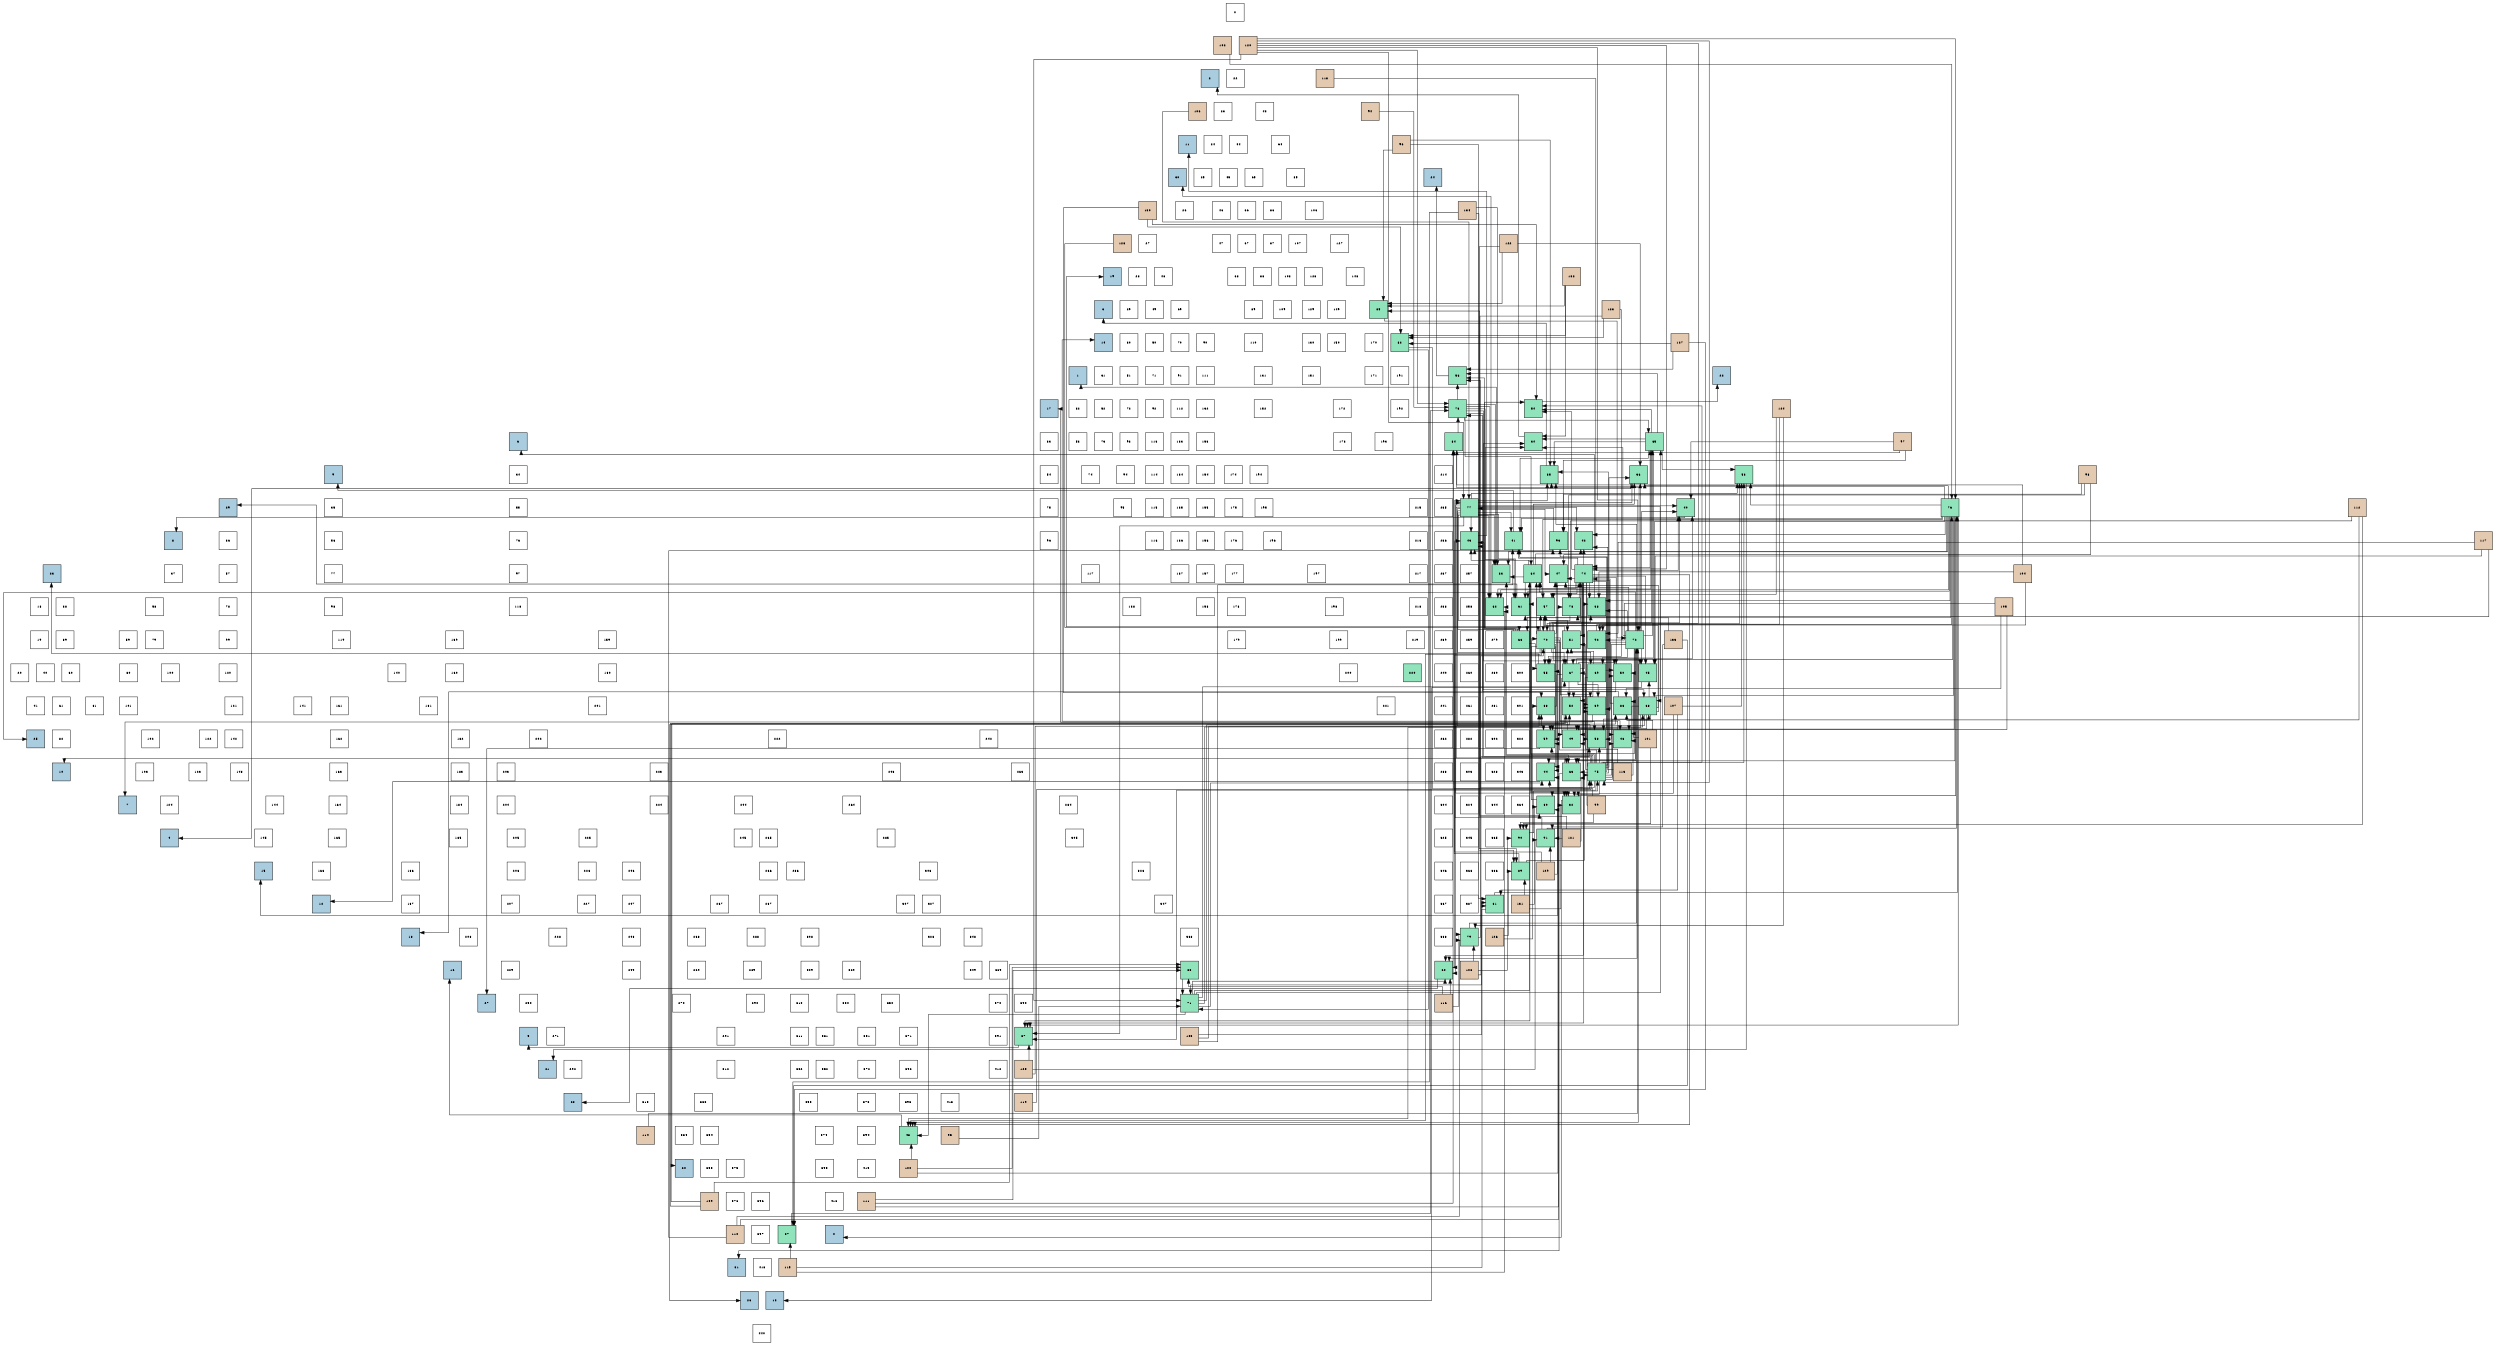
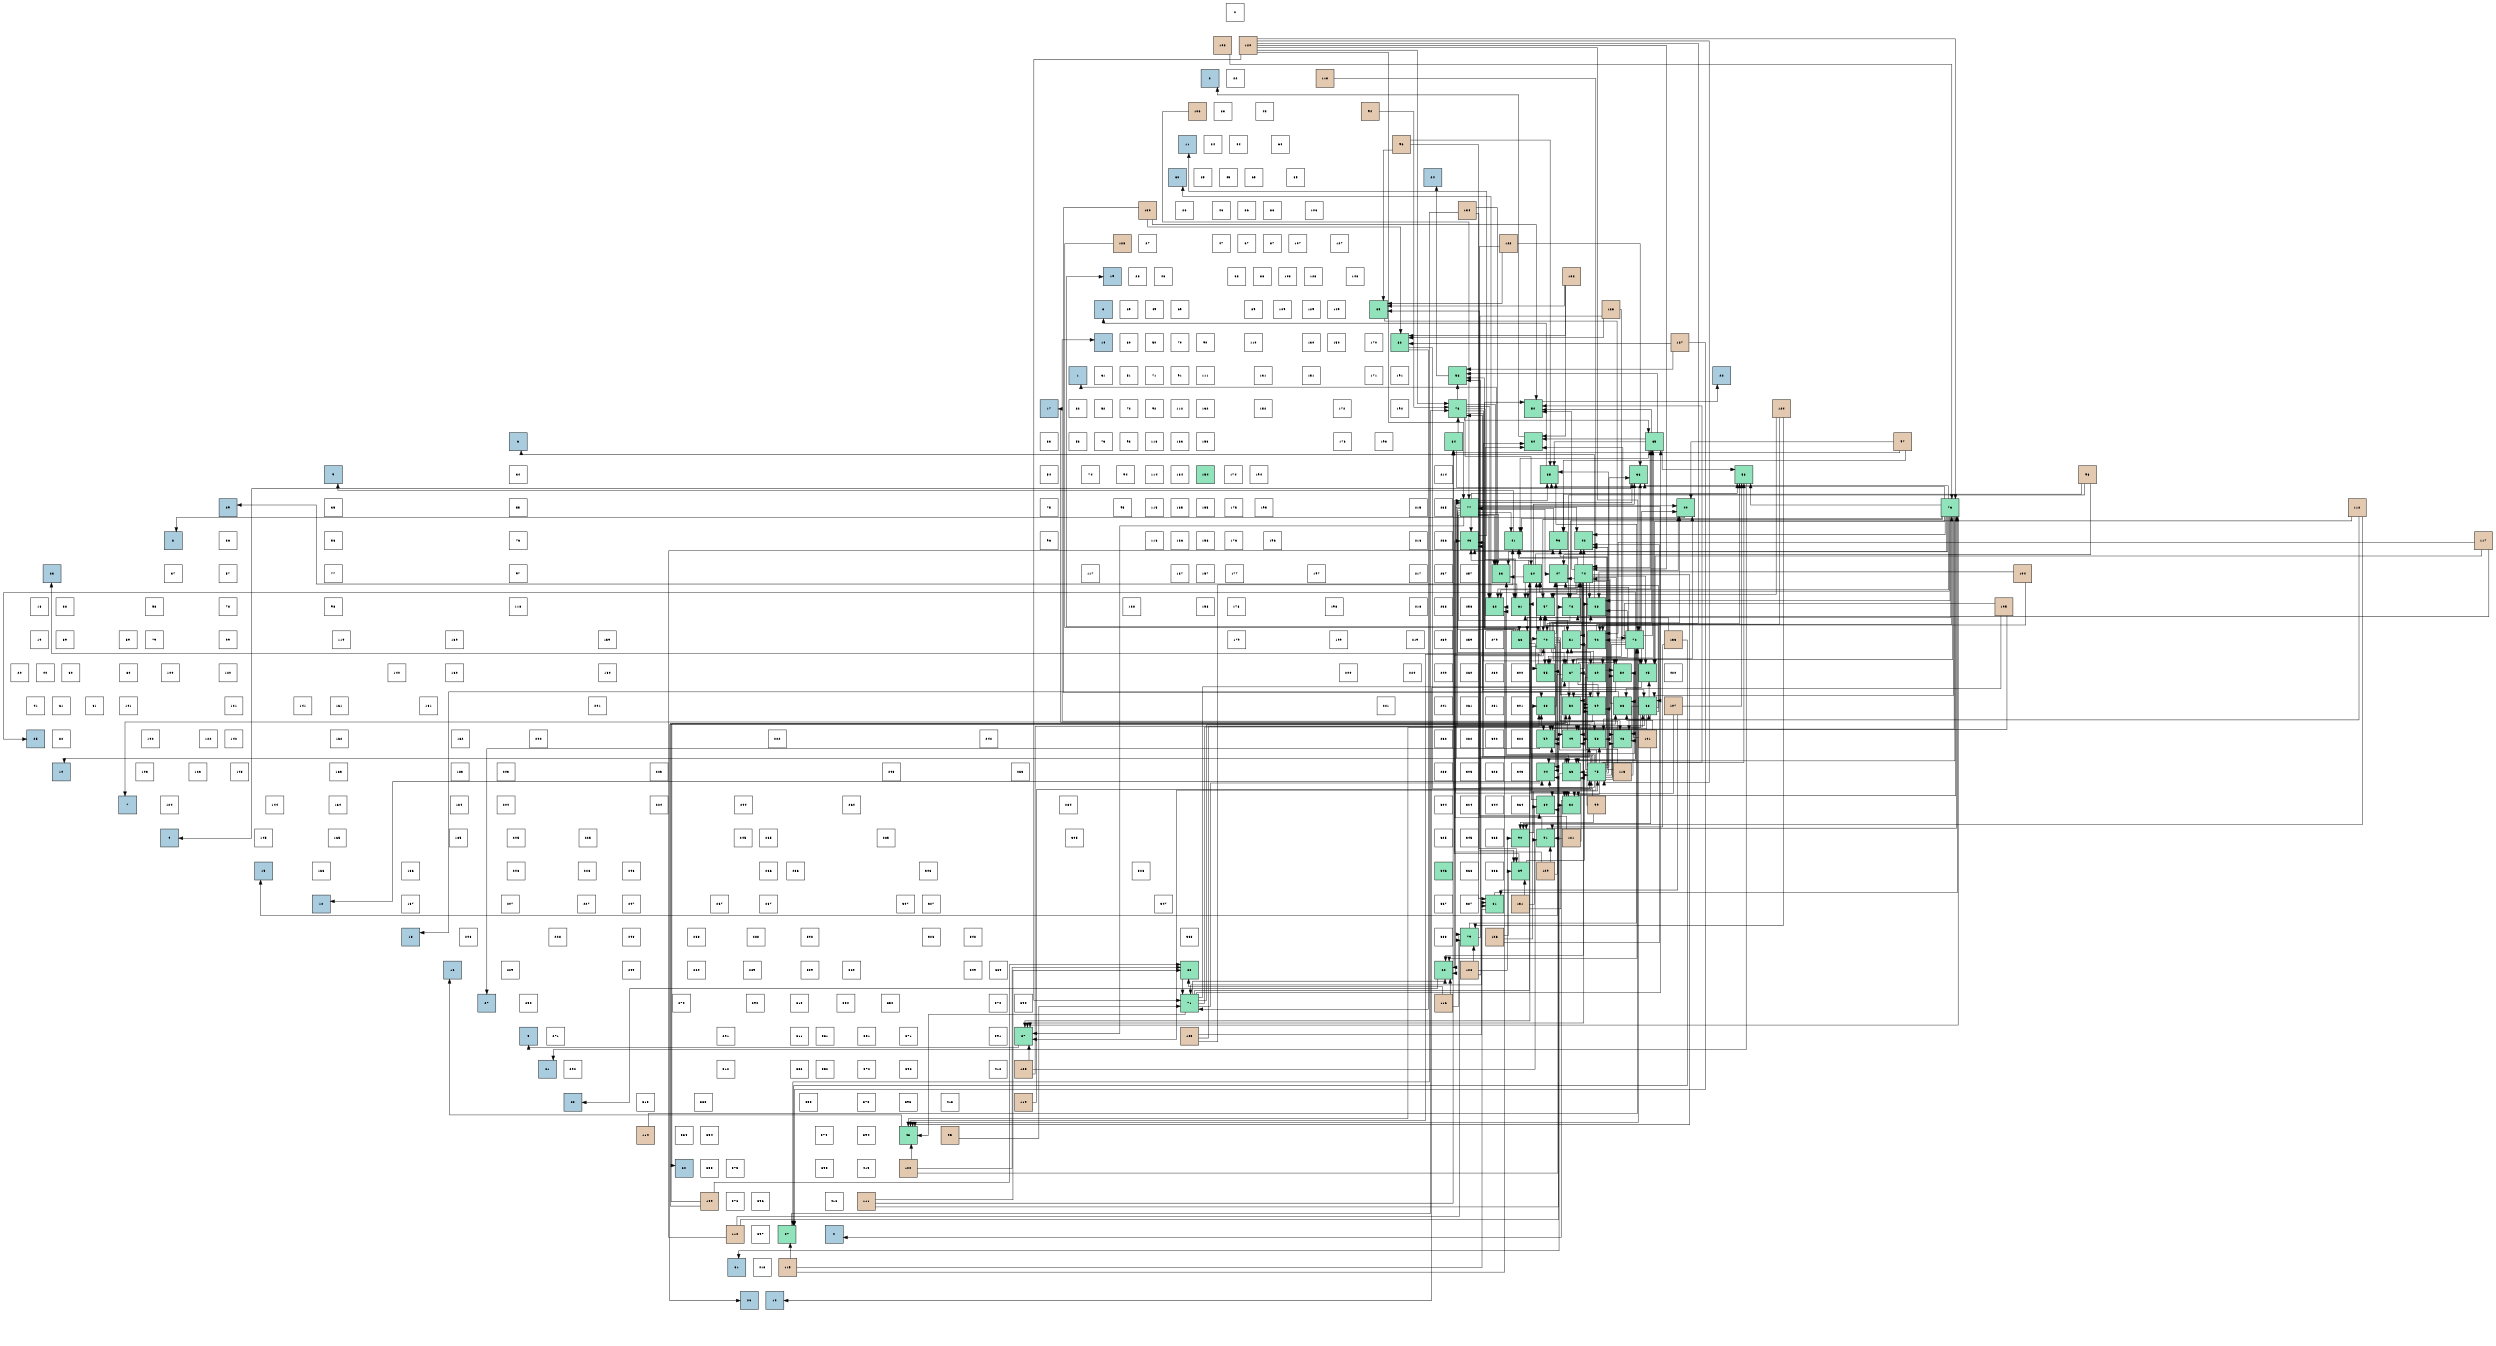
(1205, 475) -> (1205, 475)
(1765, 485) -> none
(1412, 673) -> (1412, 673)
none -> (1673, 673)
(1444, 871) -> (1444, 871)
none -> (1658, 943)
(762, 1333) -> none
